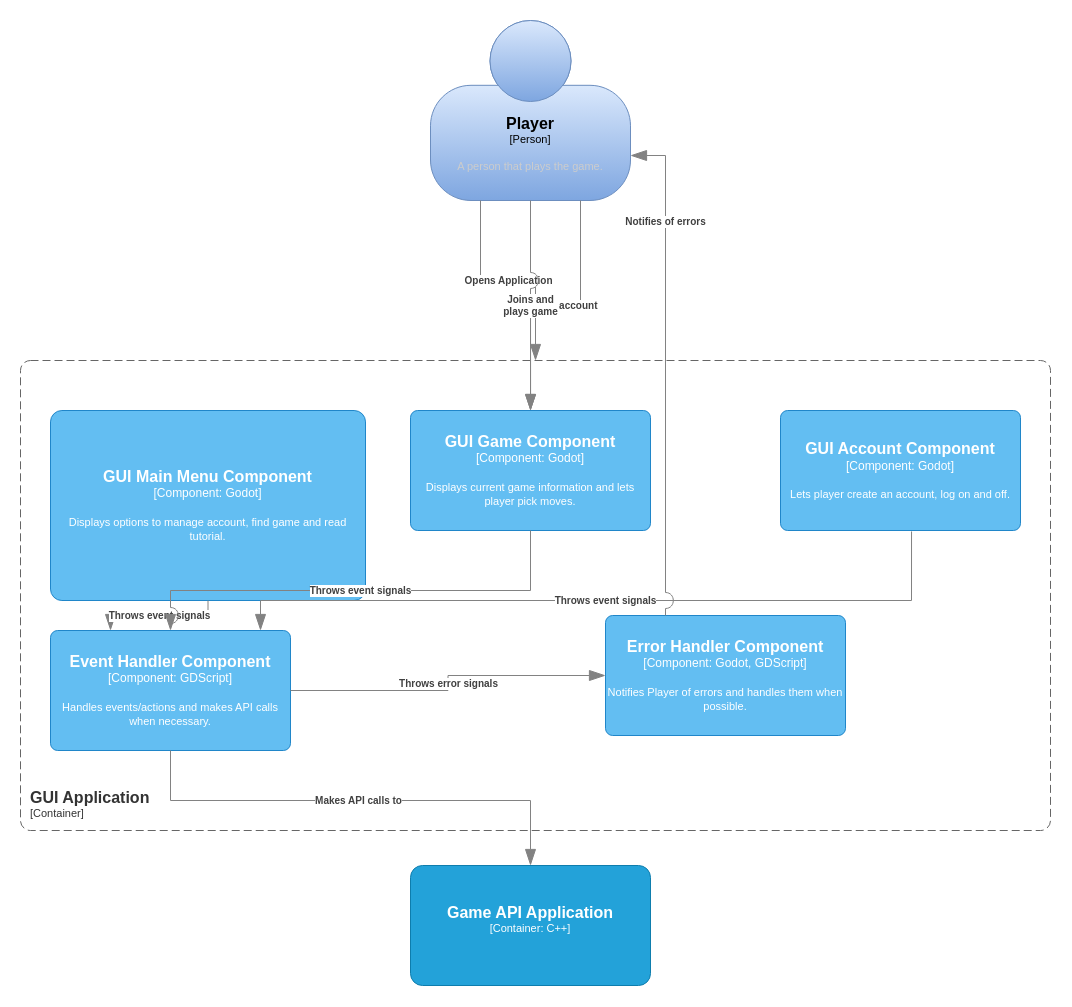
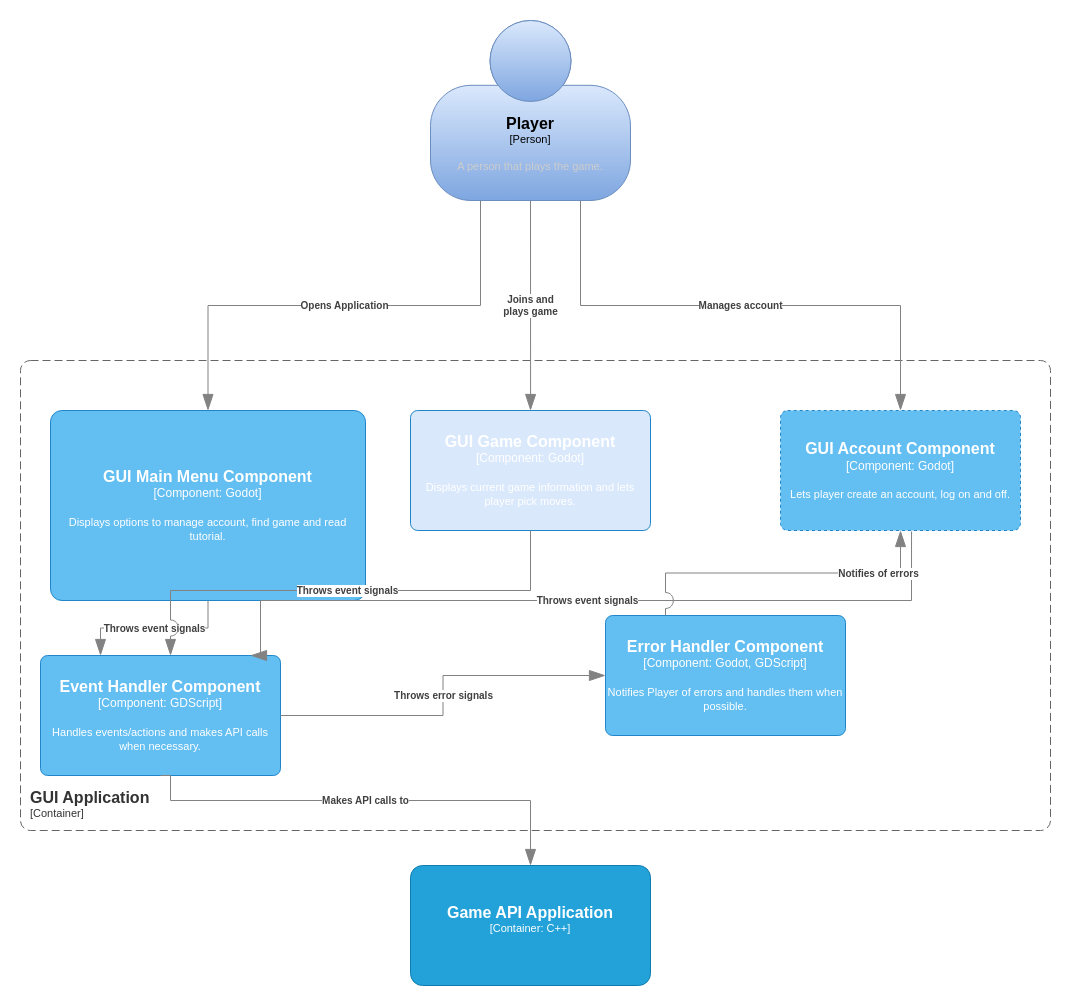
(512, 281) -> (360, 306)
(574, 306) -> (781, 306)
(666, 357) -> (882, 573)
(531, 471) -> (531, 471)
(901, 471) -> (901, 471)
(171, 691) -> (161, 716)
